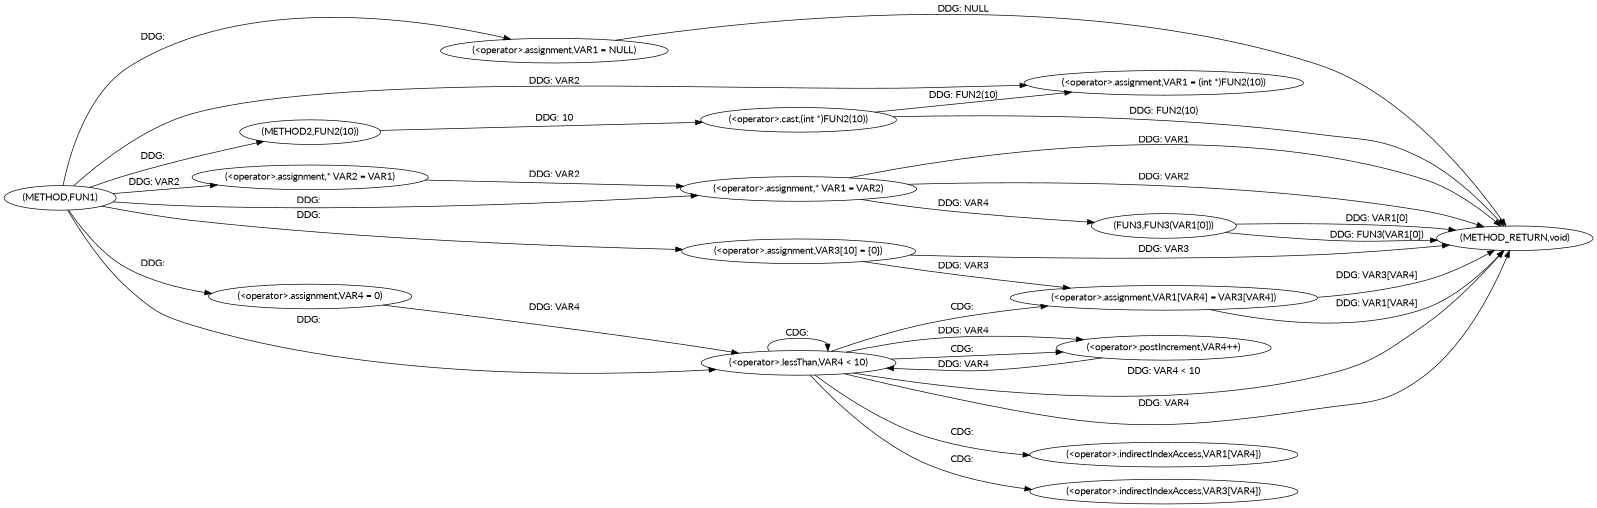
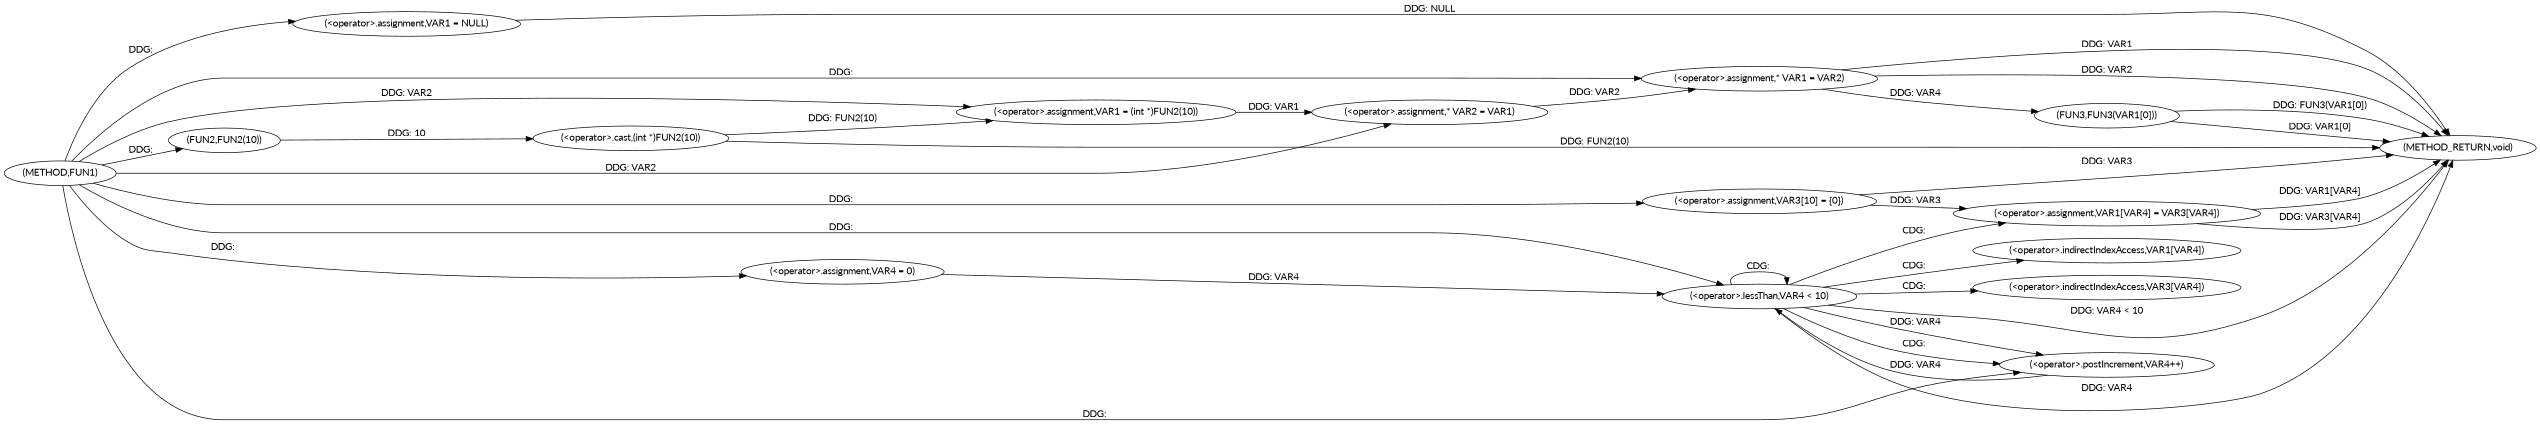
none -> (1270, 112)
(310, 132) -> (224, 140)
none -> (968, 420)
